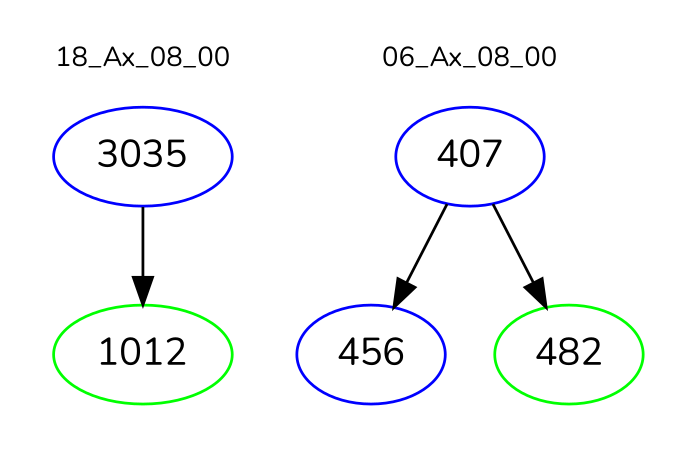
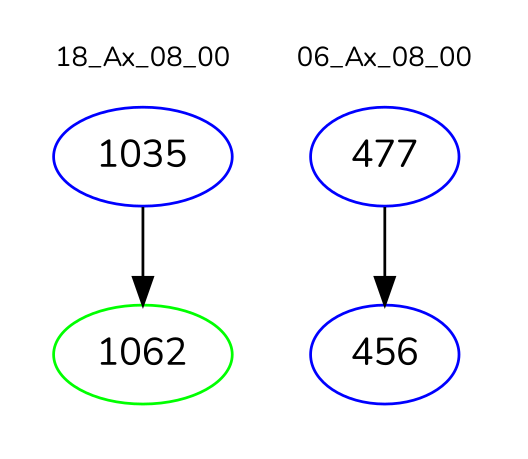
(143, 157) -> (143, 157)
(470, 157) -> (385, 157)
(143, 355) -> (143, 355)
(569, 355) -> none
